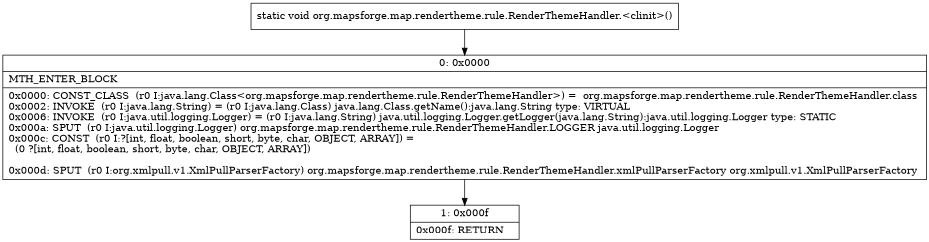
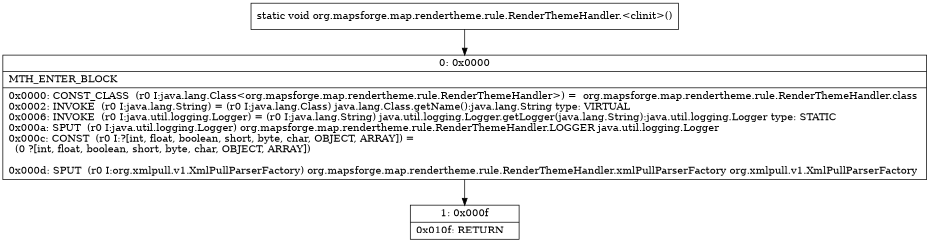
(465, 230) -> (465, 230)
